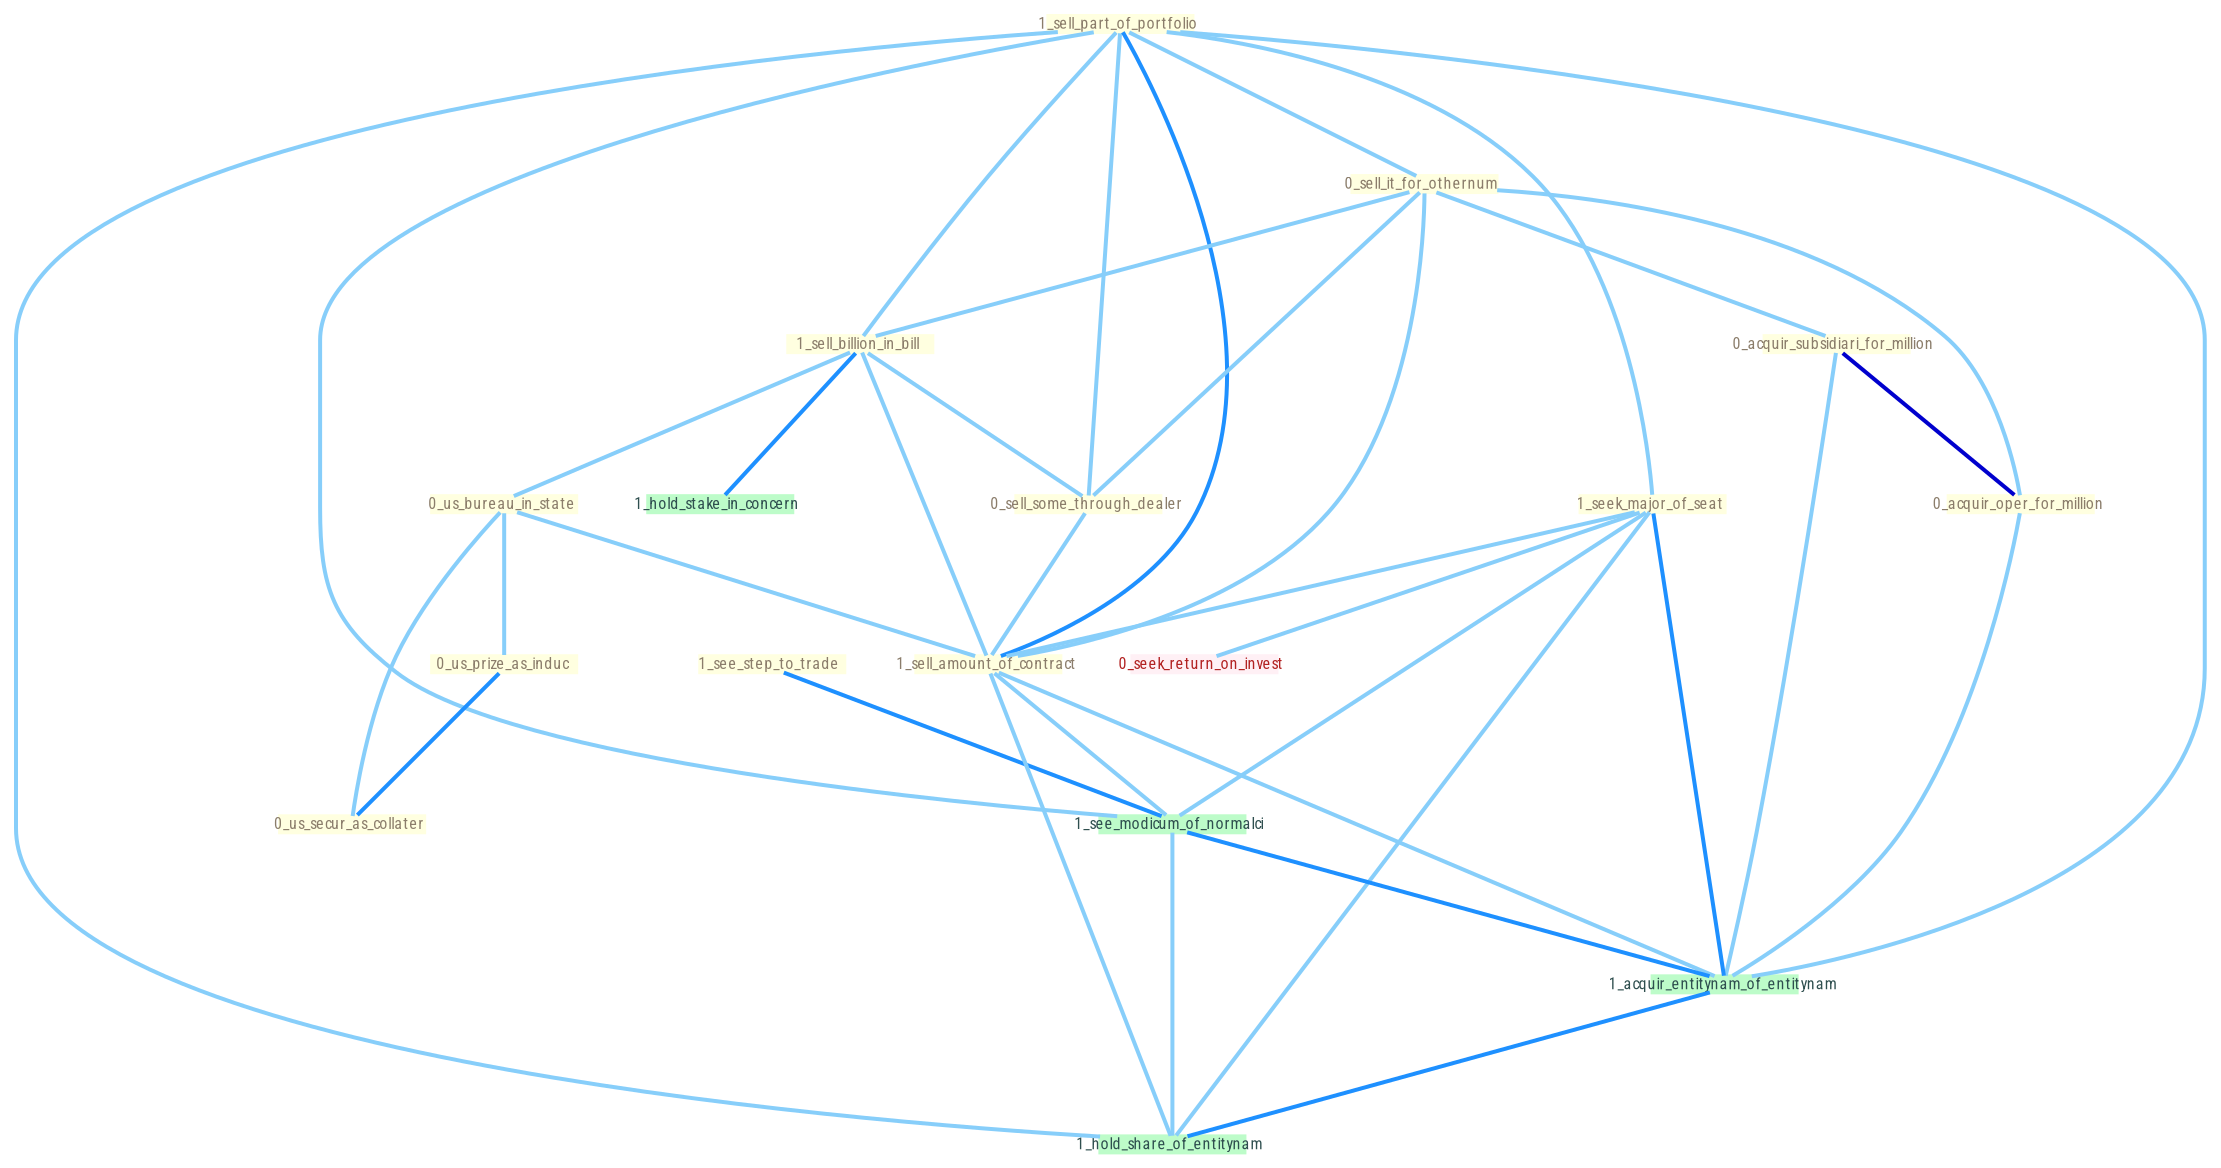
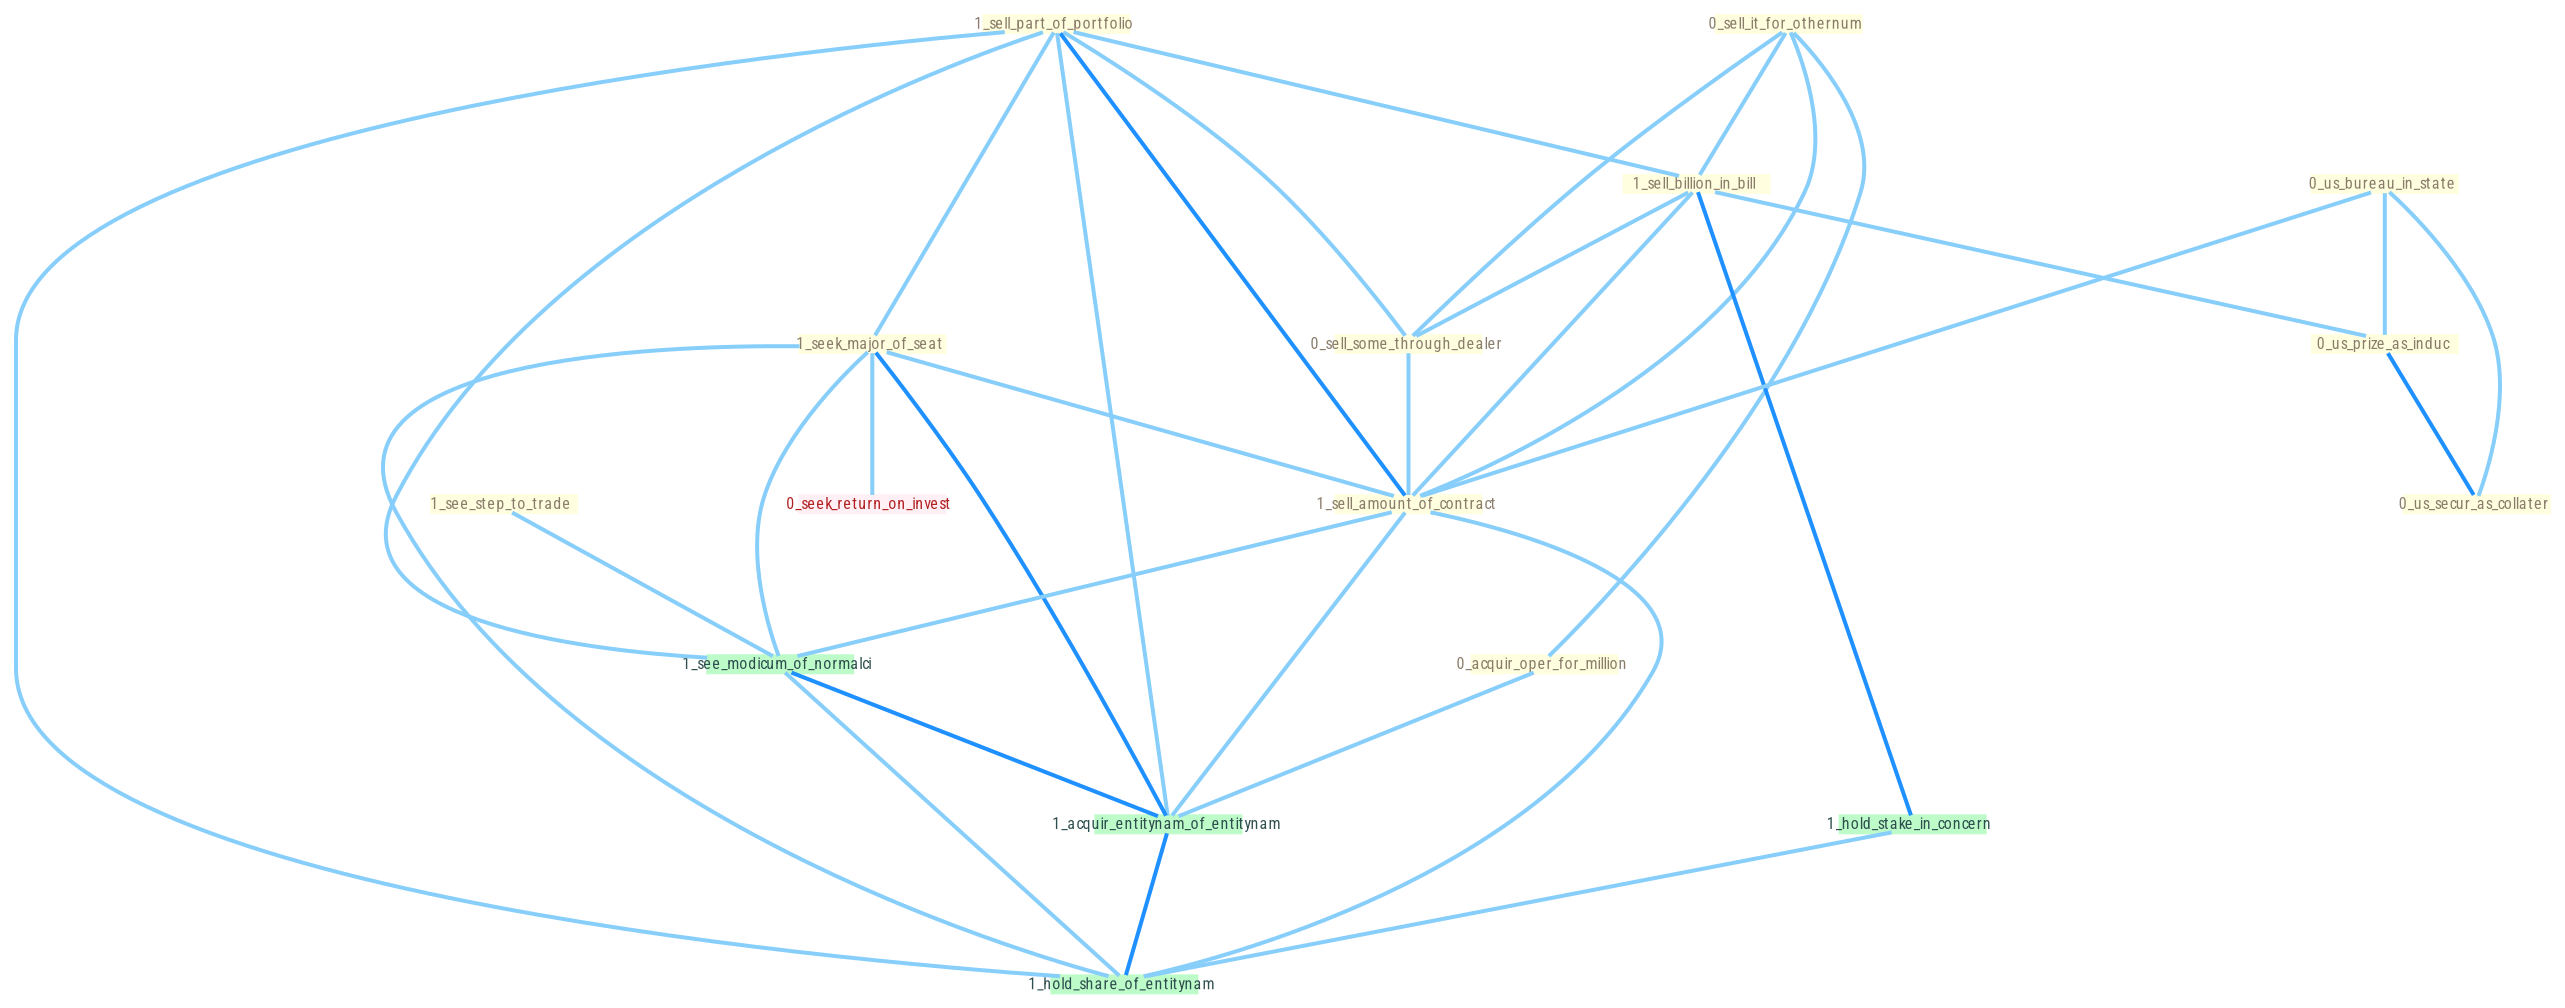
(1273, 104) -> none
(1837, 344) -> none
(682, 424) -> (2041, 264)
(973, 744) -> (642, 584)
none -> (1519, 904)
